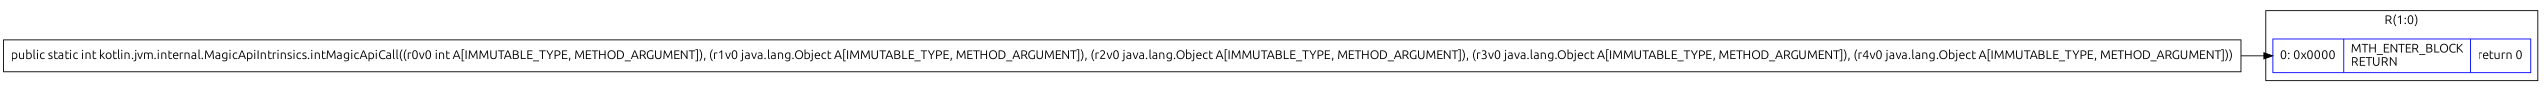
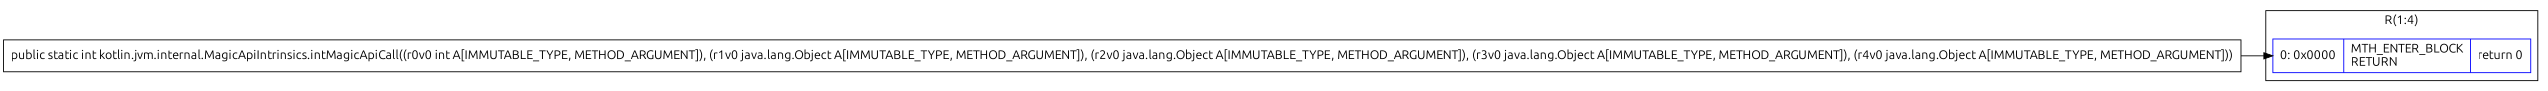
(2402, 21) -> (2402, 21)
